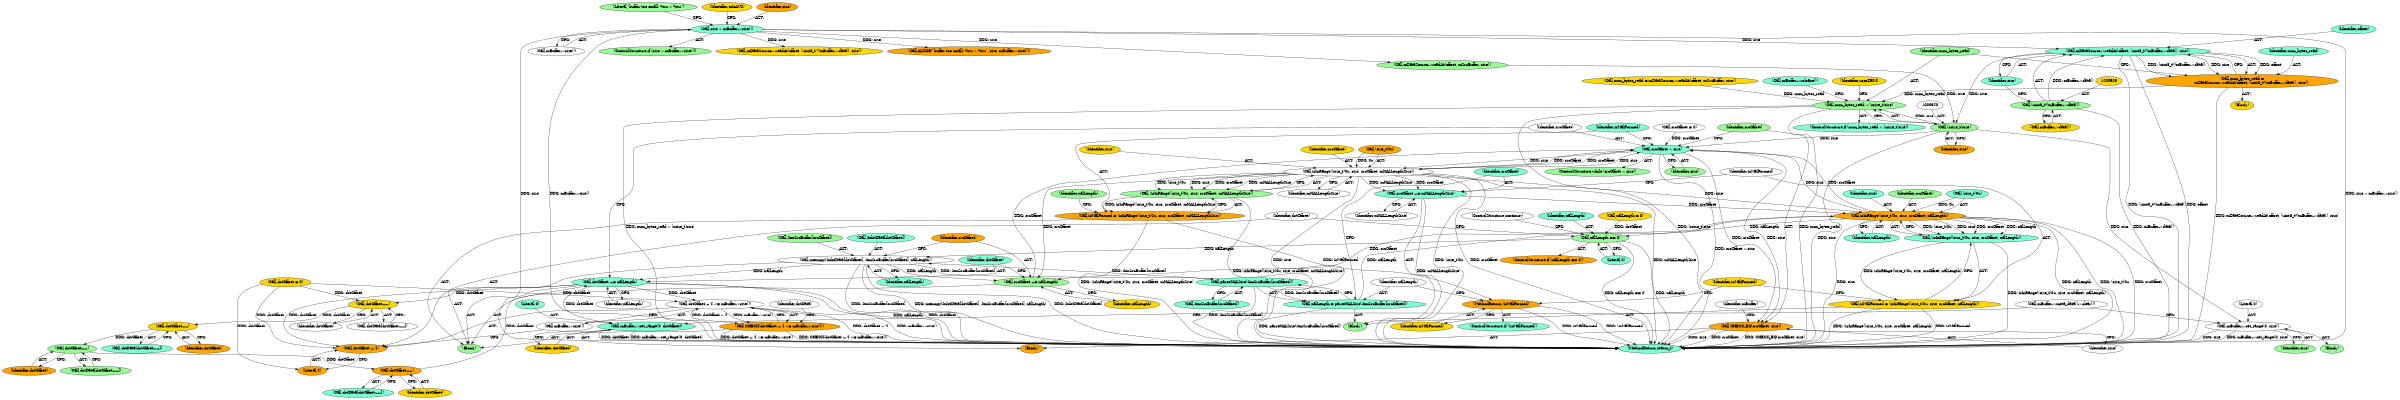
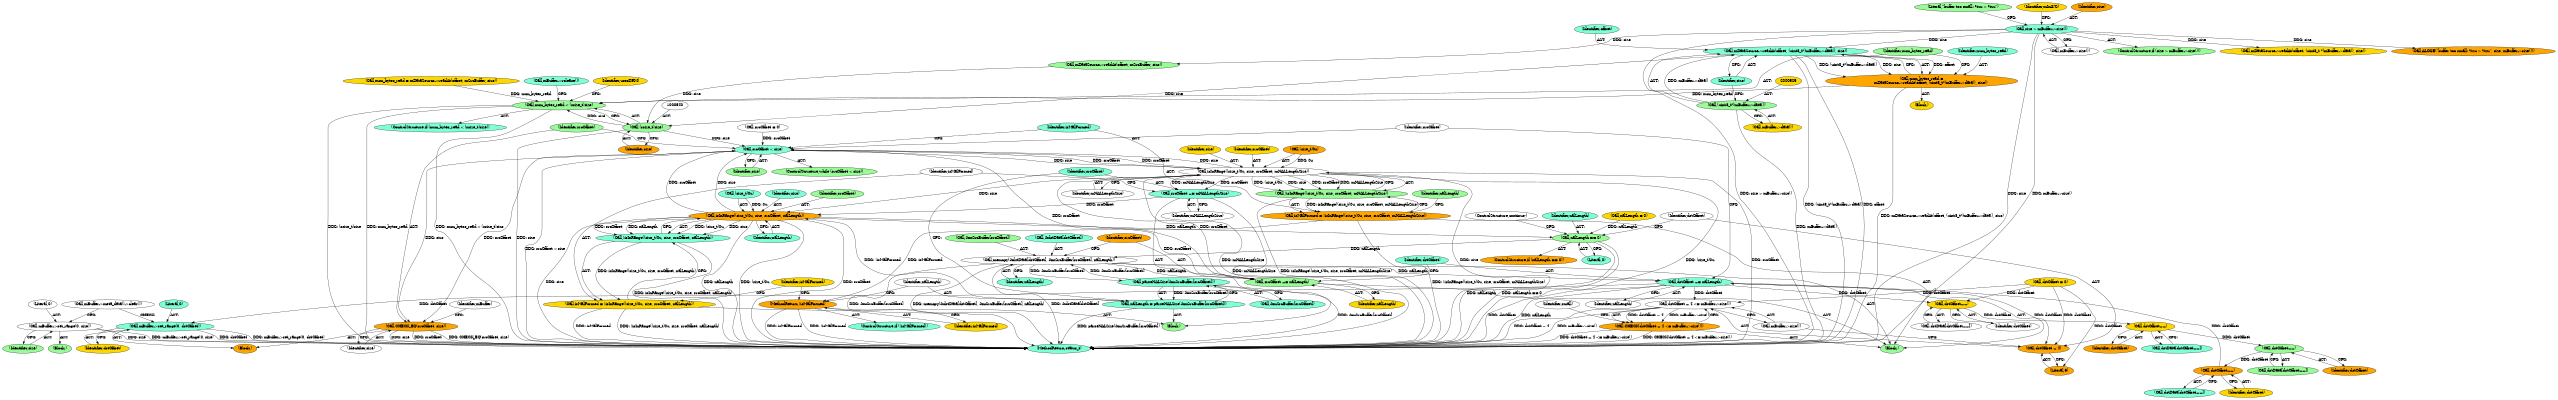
(2109, 81) -> (1788, 81)
(2108, 200) -> none
(1628, 227) -> (1622, 227)
(1382, 260) -> (882, 260)
(794, 304) -> (1558, 304)
(531, 314) -> (1862, 339)
(1198, 315) -> (148, 315)
(312, 371) -> (2059, 371)
